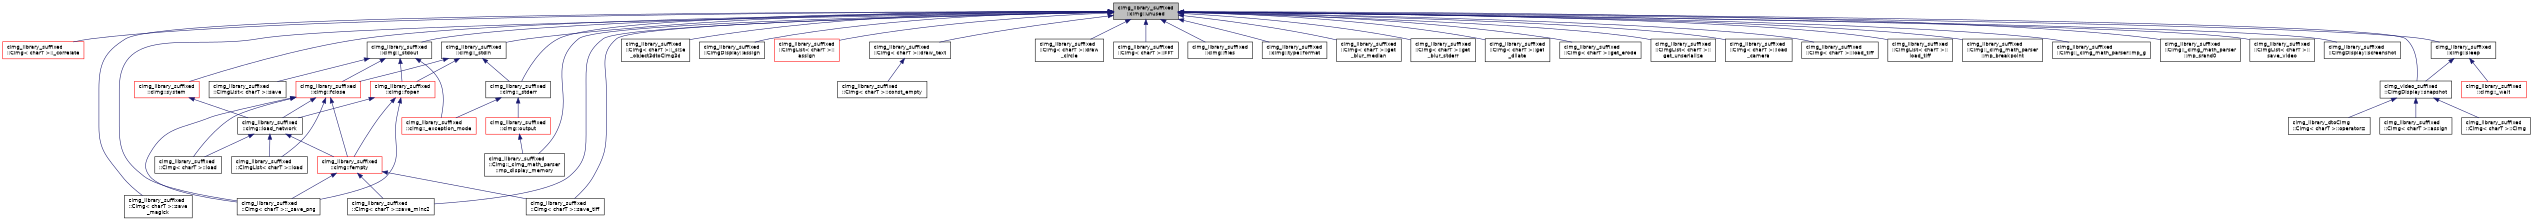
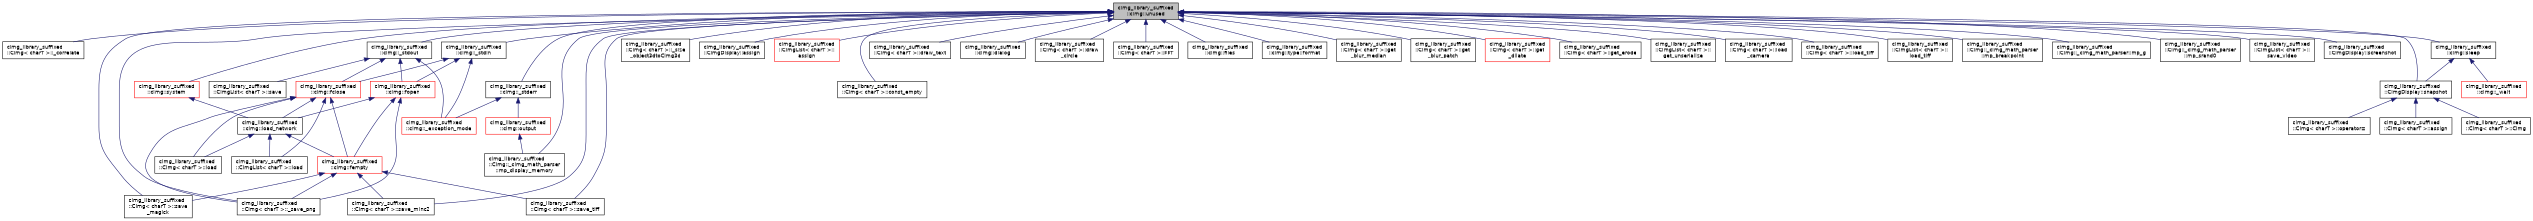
(43, 50) -> (43, 50)
none -> (993, 50)
(1443, 50) -> (1443, 50)
(1518, 50) -> (1518, 50)
(498, 72) -> (461, 92)
(895, 72) -> (947, 22)
(2416, 90) -> (2416, 90)
(2329, 126) -> (2329, 126)
none -> (256, 188)
